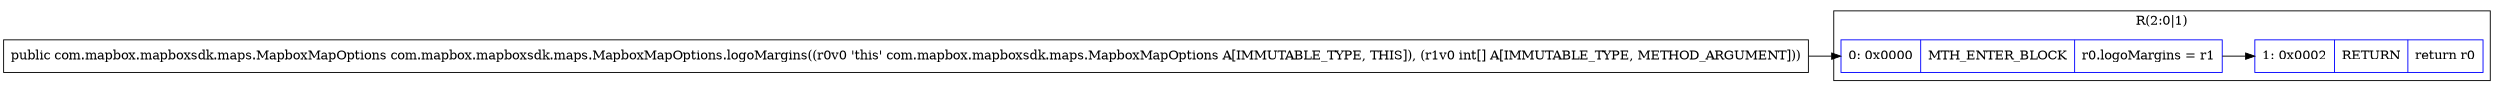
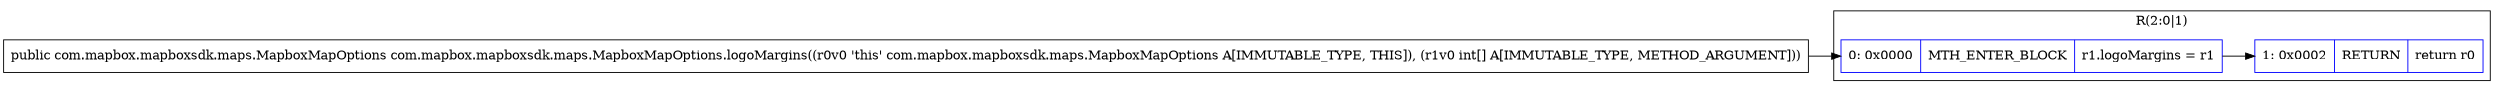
(2148, 56) -> (2148, 56)
